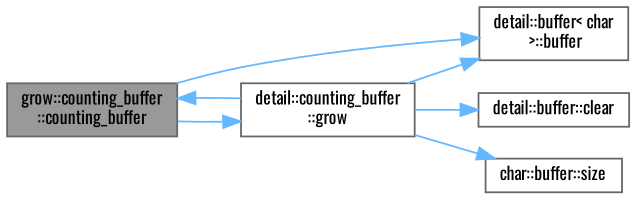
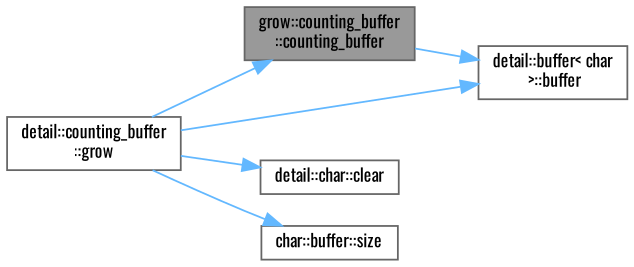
(554, 110) -> (330, 177)
(200, 122) -> none
